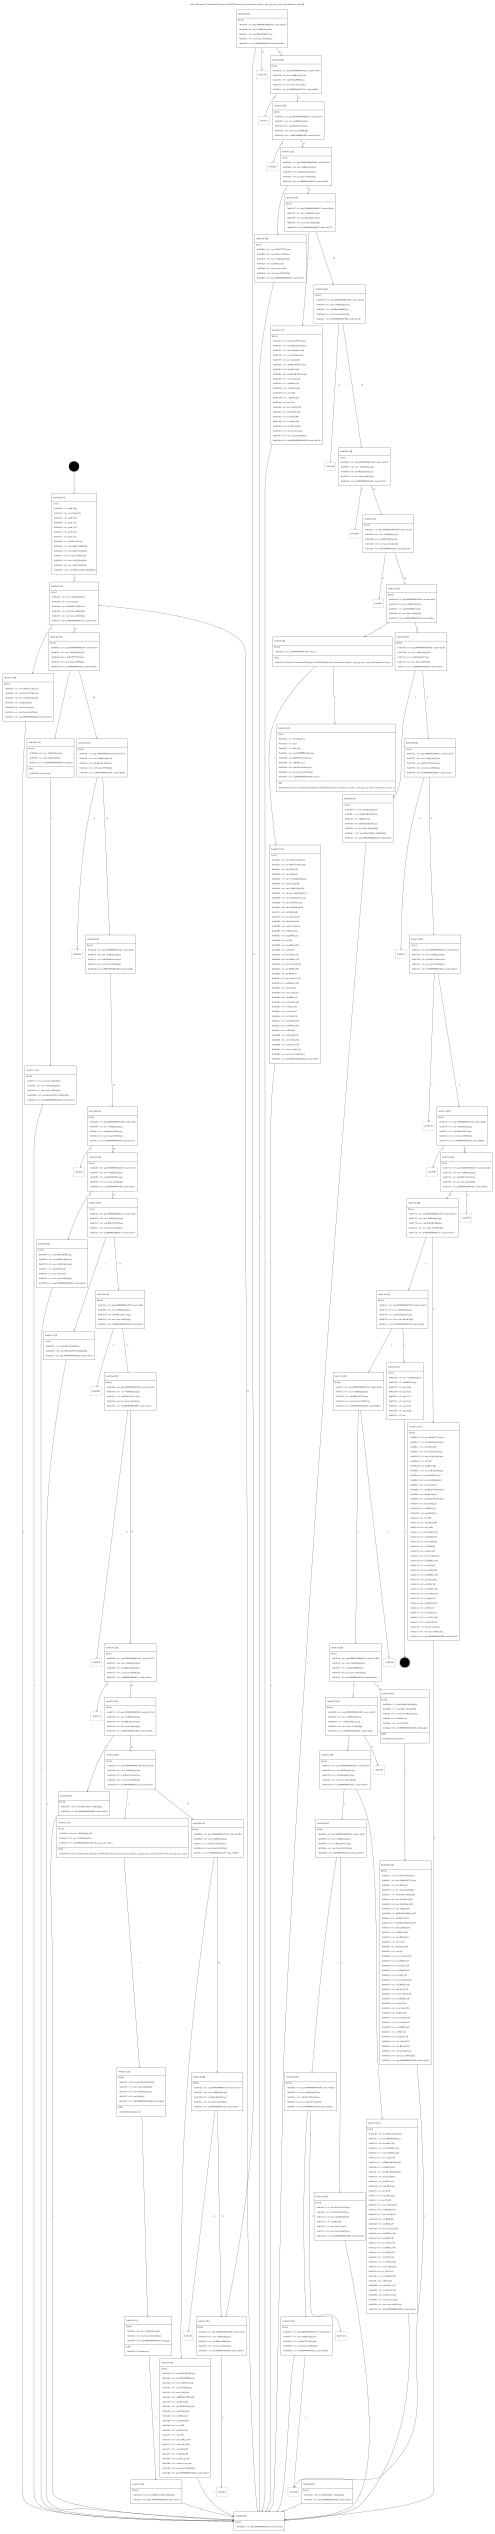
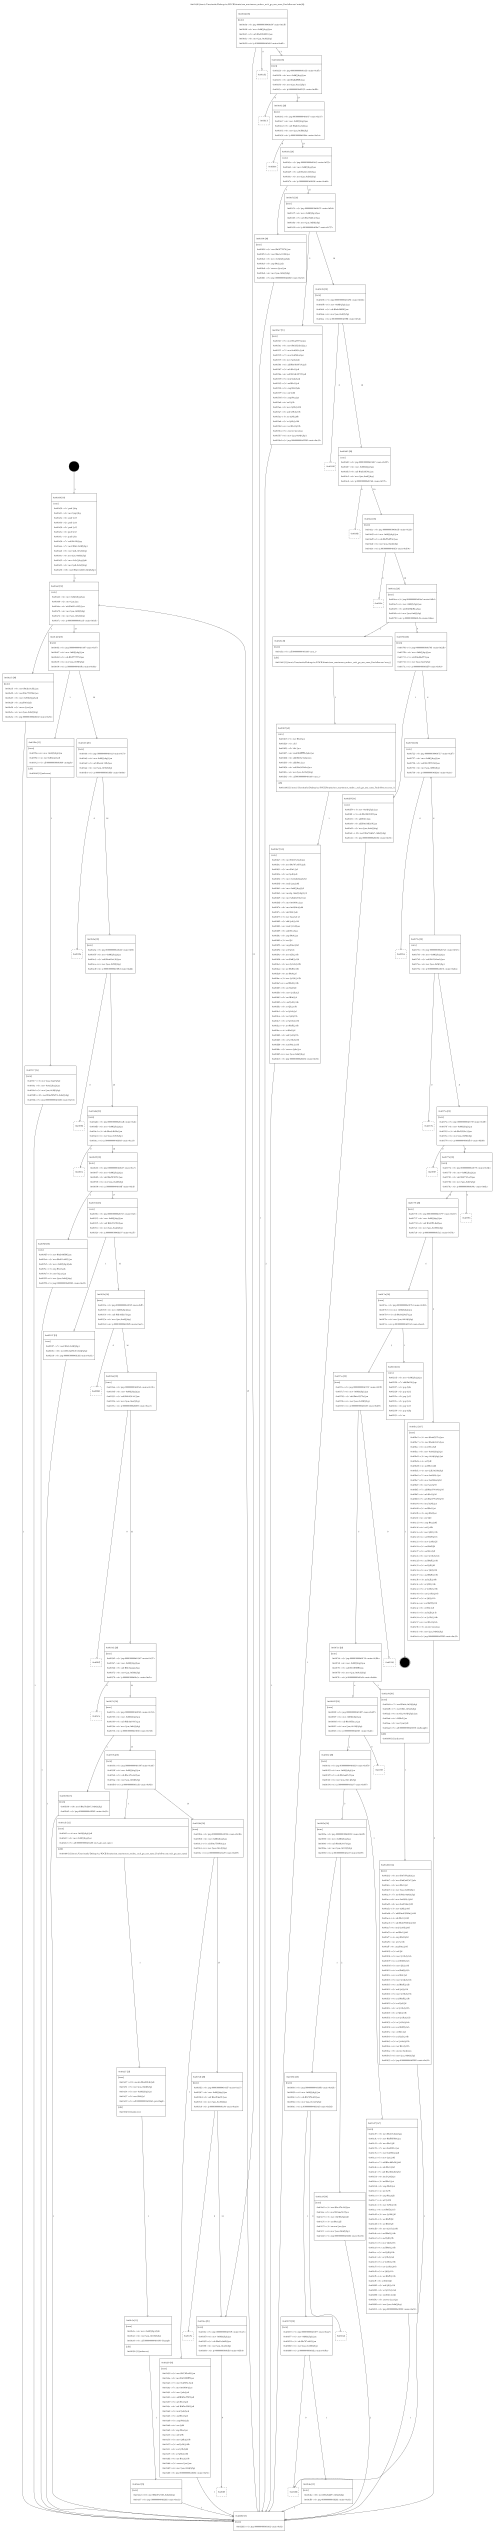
(269, 748) -> (324, 818)
(431, 856) -> (433, 857)
none -> (79, 1126)
(288, 2433) -> (317, 2417)
